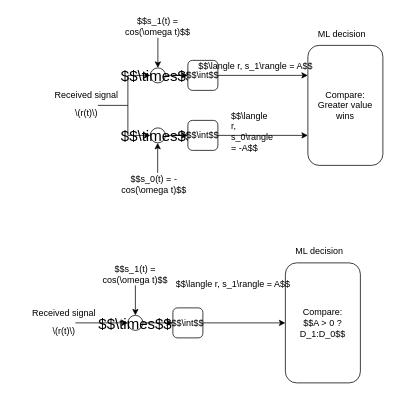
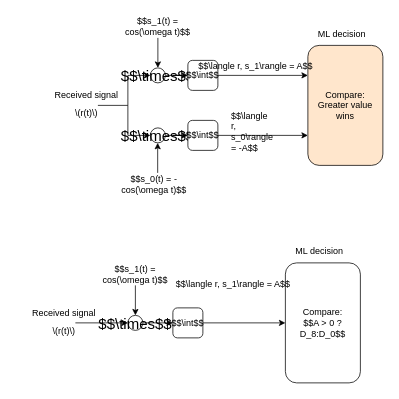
(345, 105) -> (345, 105)
(323, 323) -> (323, 323)
